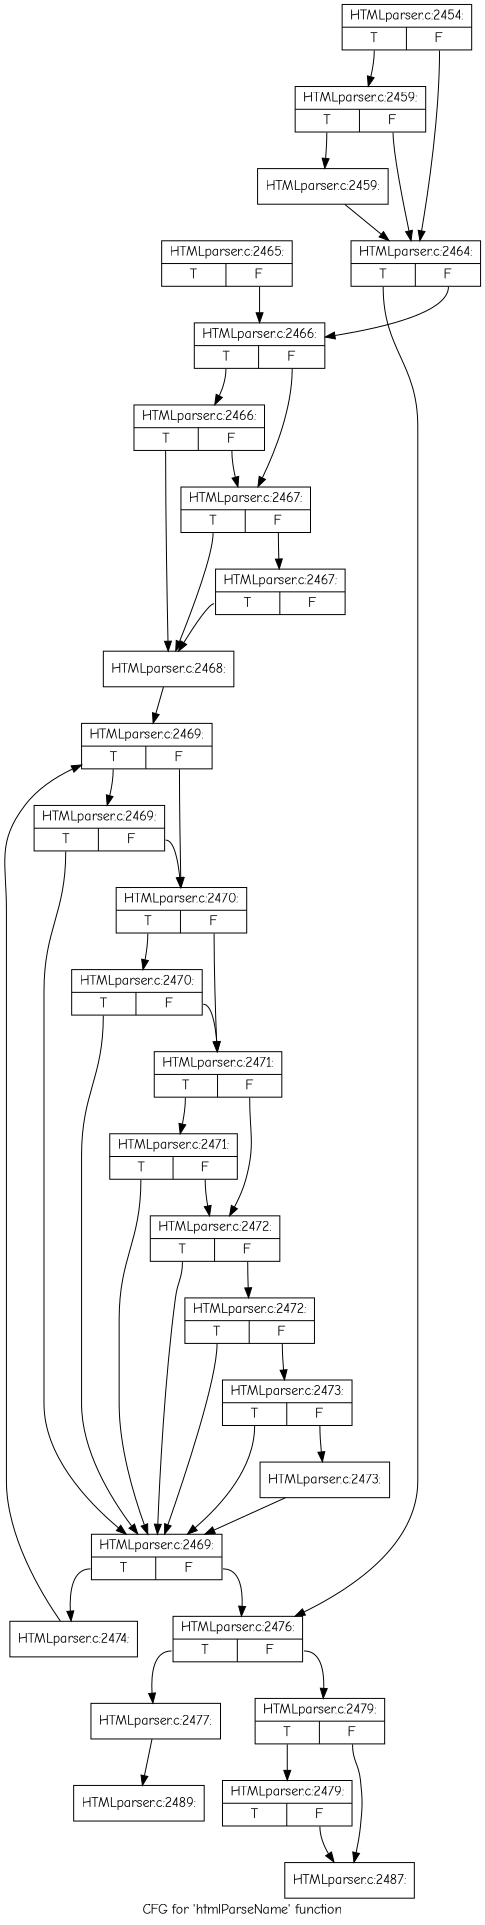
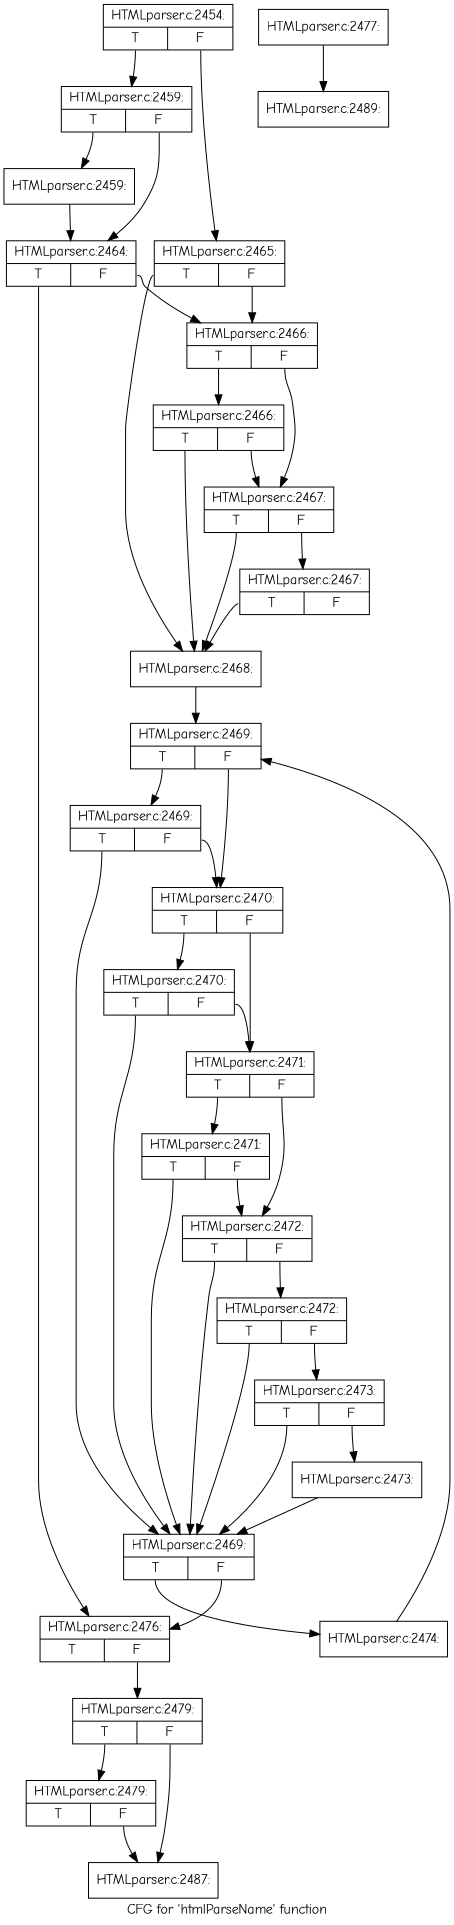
(434, 141) -> (205, 141)
none -> (126, 463)
(154, 1667) -> none
